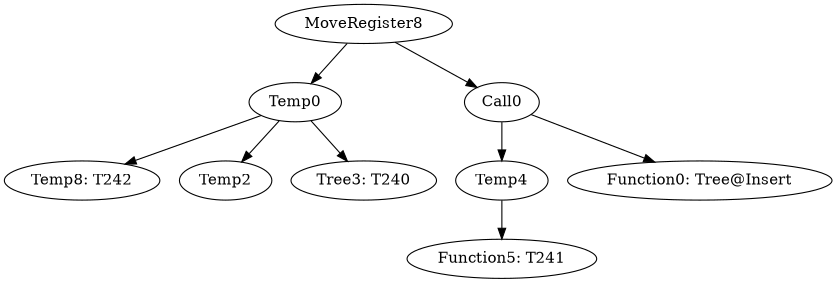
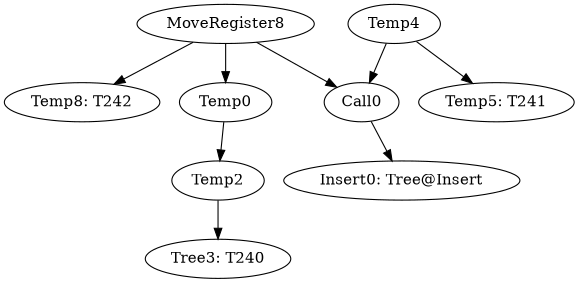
(502, 136) -> (380, 58)
(326, 137) -> (218, 214)
(198, 138) -> (158, 61)
(700, 181) -> (402, 181)
(502, 259) -> (496, 102)
